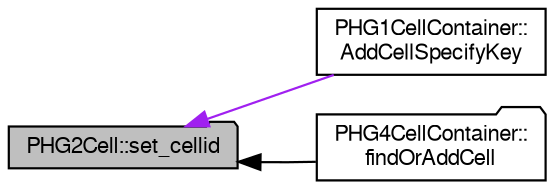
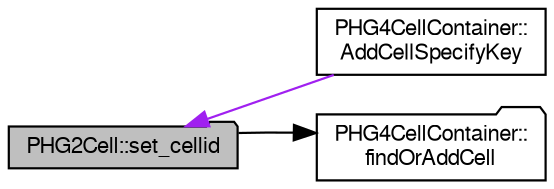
(431, 42) -> (431, 42)
(288, 162) -> (266, 133)
